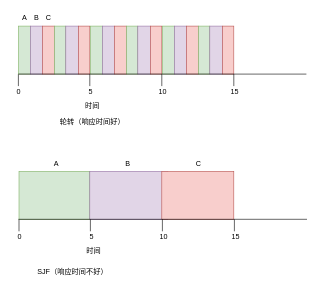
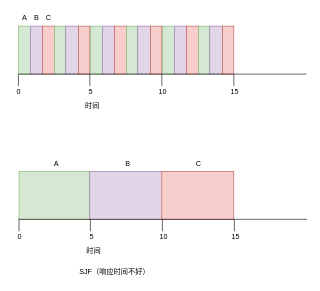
(92, 122) -> none
(72, 272) -> (114, 272)
